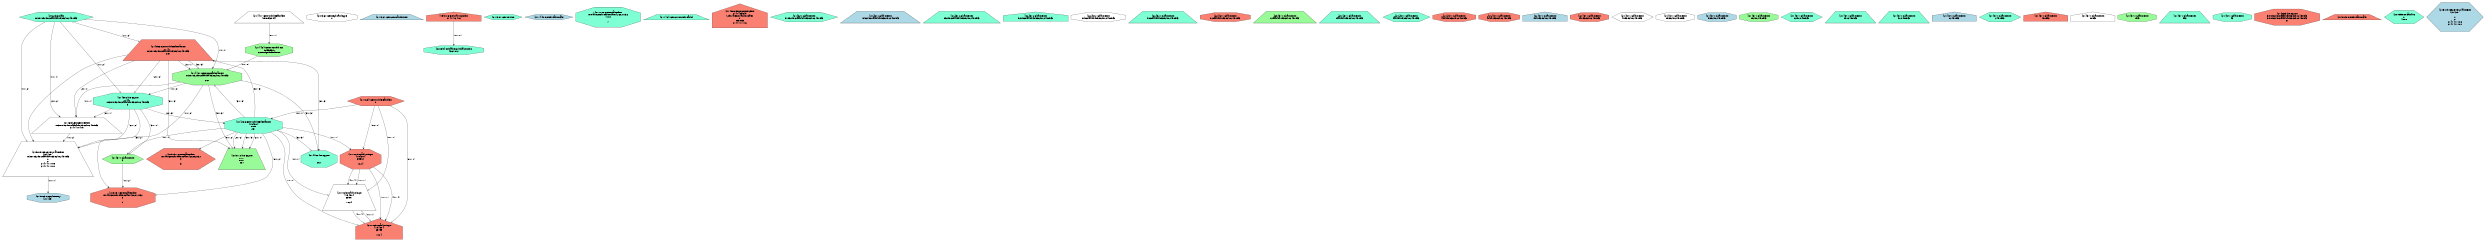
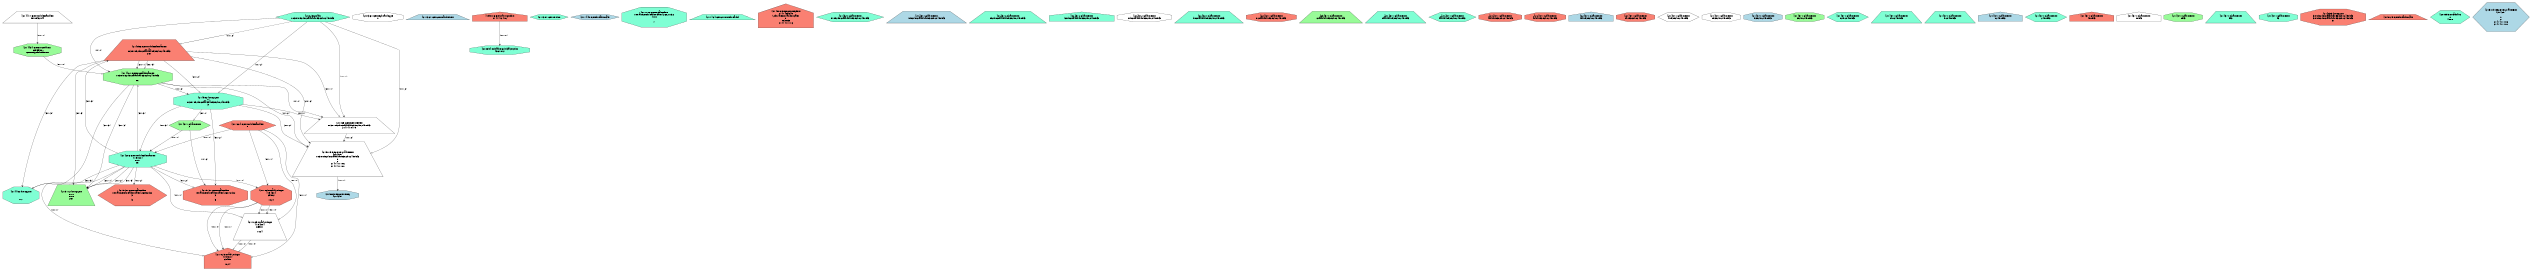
(174, 134) -> (167, 140)
